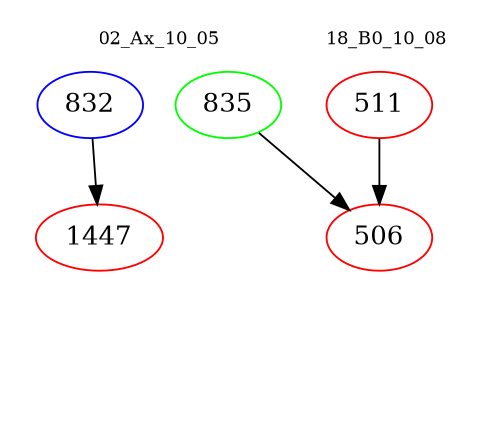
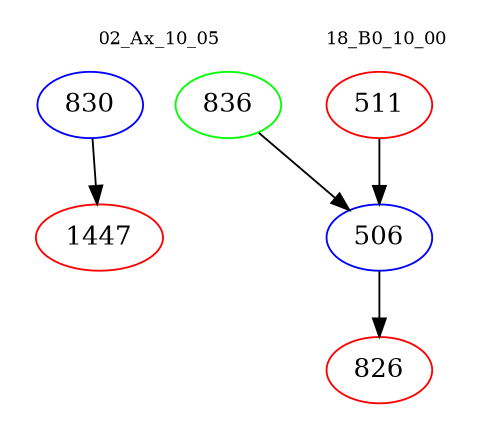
(387, 40) -> (387, 40)
(90, 105) -> (90, 105)
(228, 105) -> (228, 105)
(379, 238) -> (379, 238)
none -> (379, 370)
